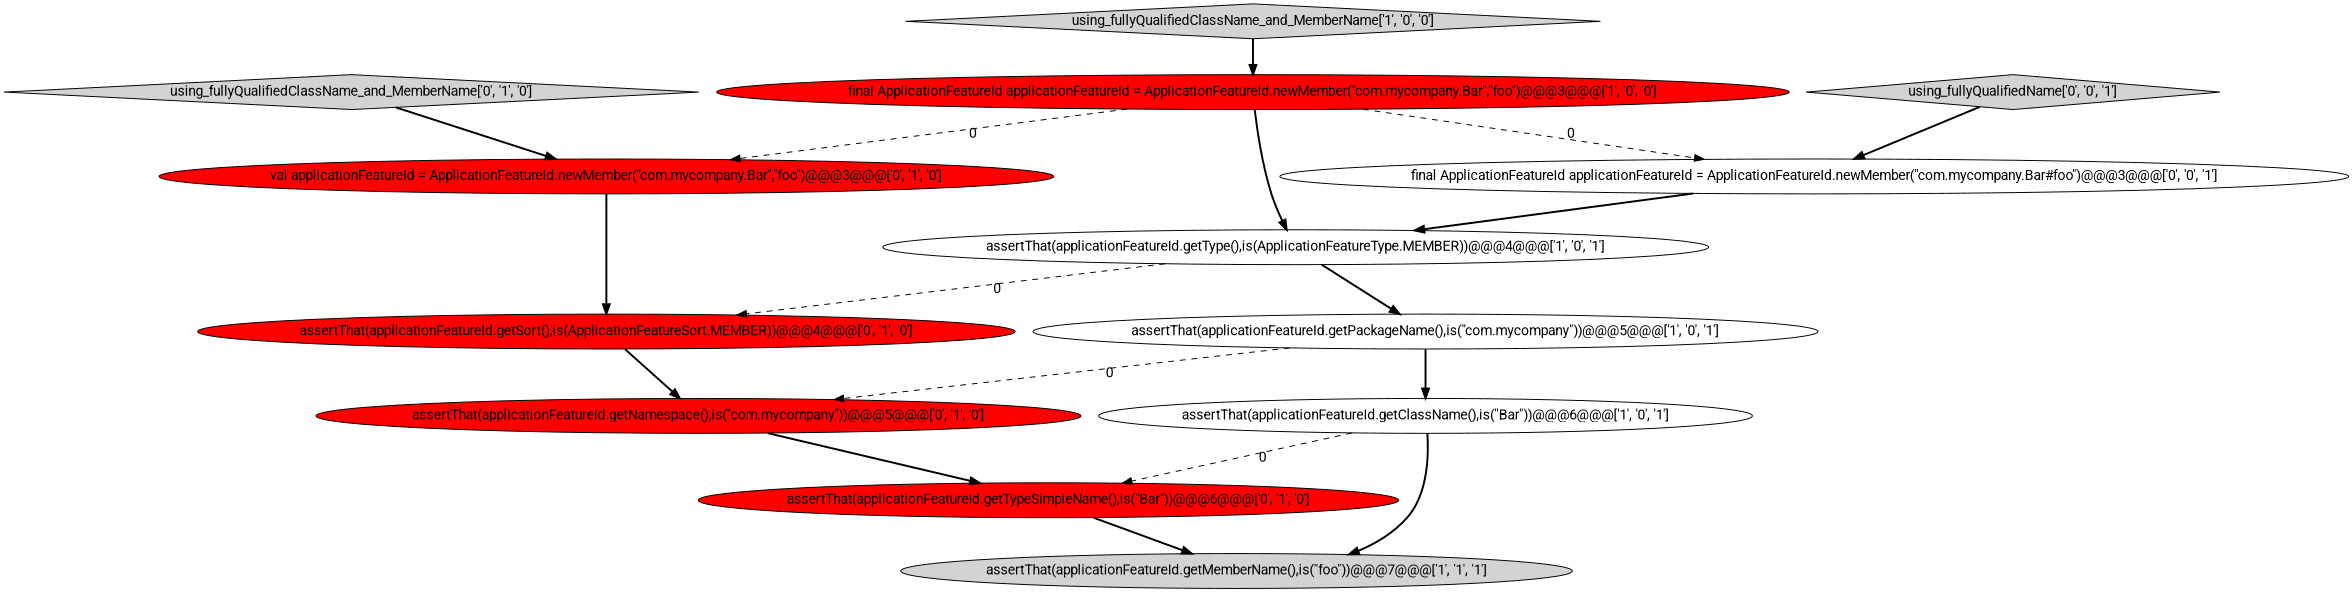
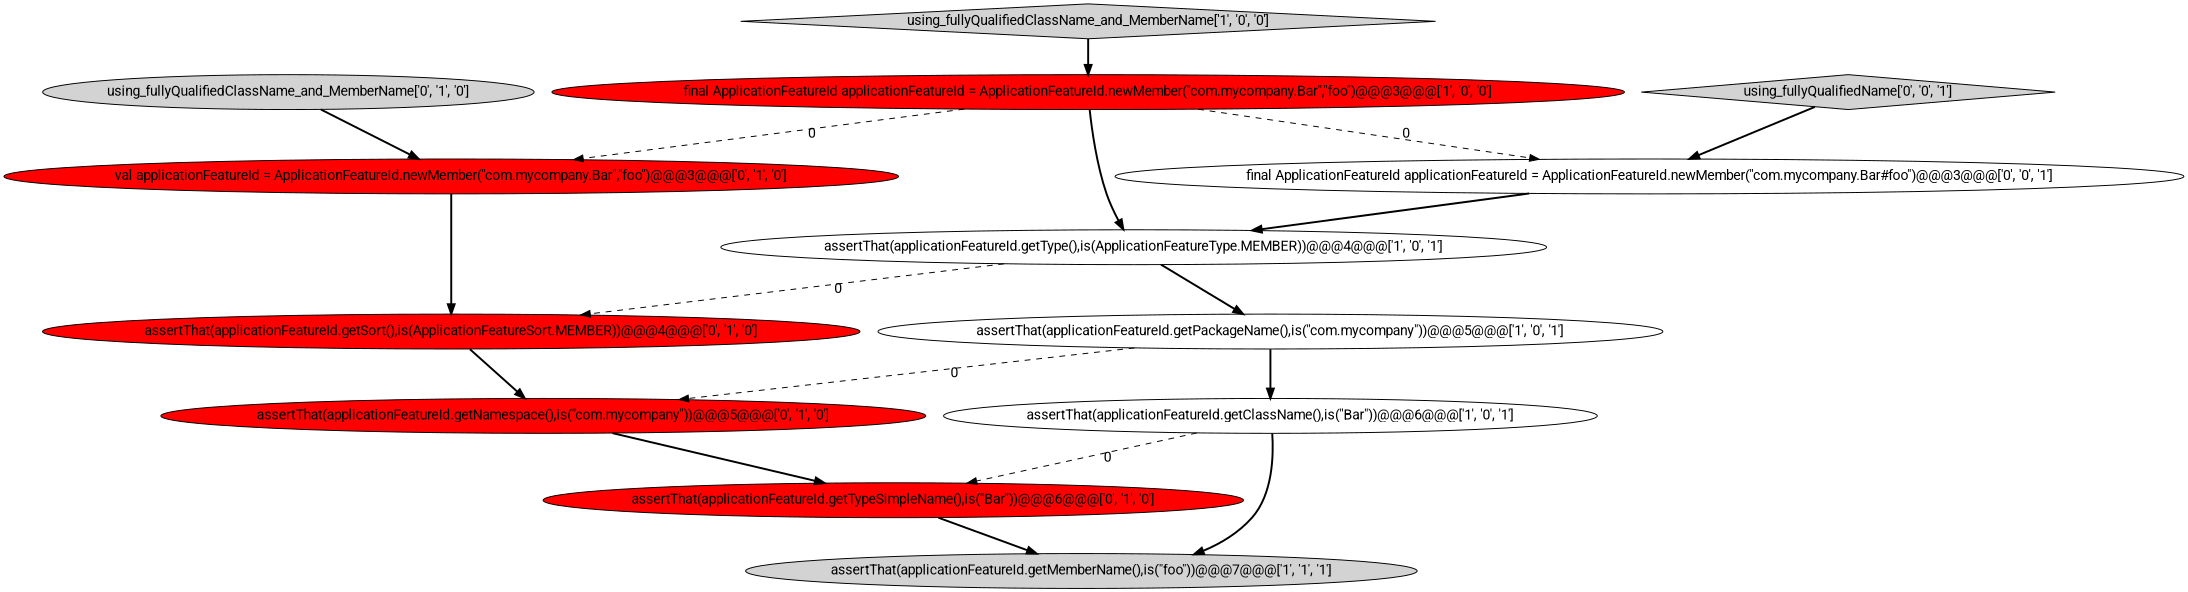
(351, 92) -> (288, 92)
